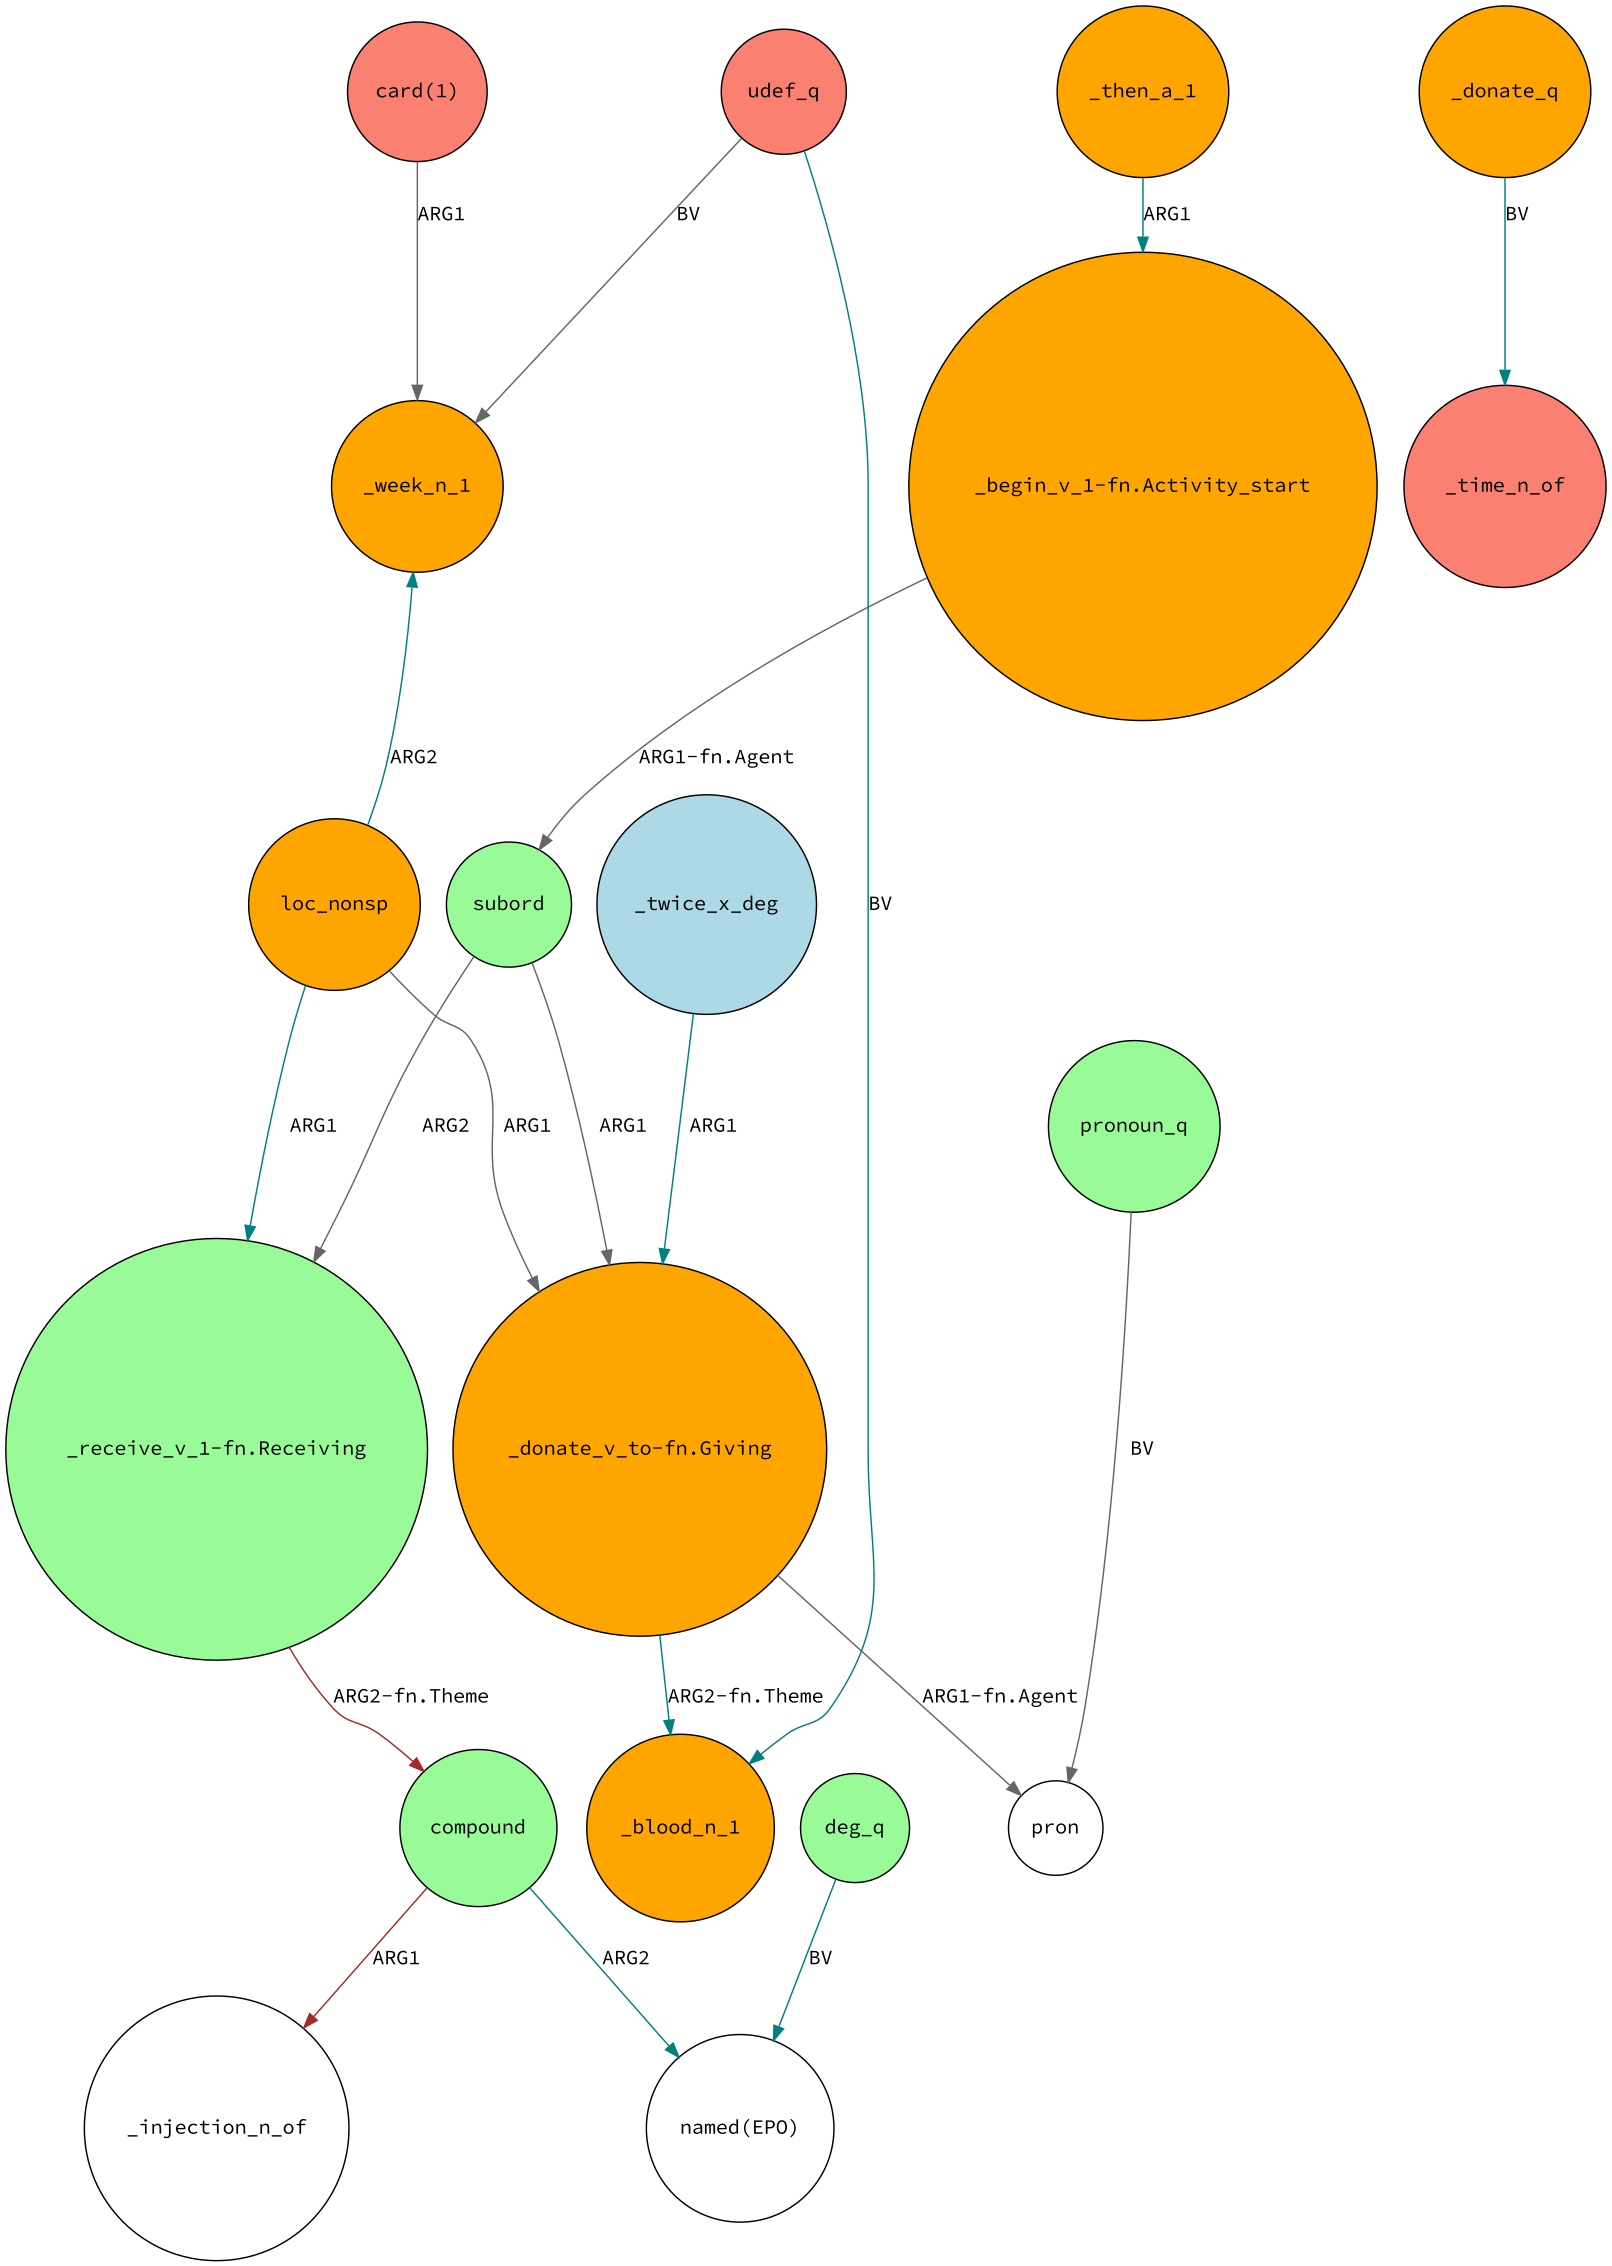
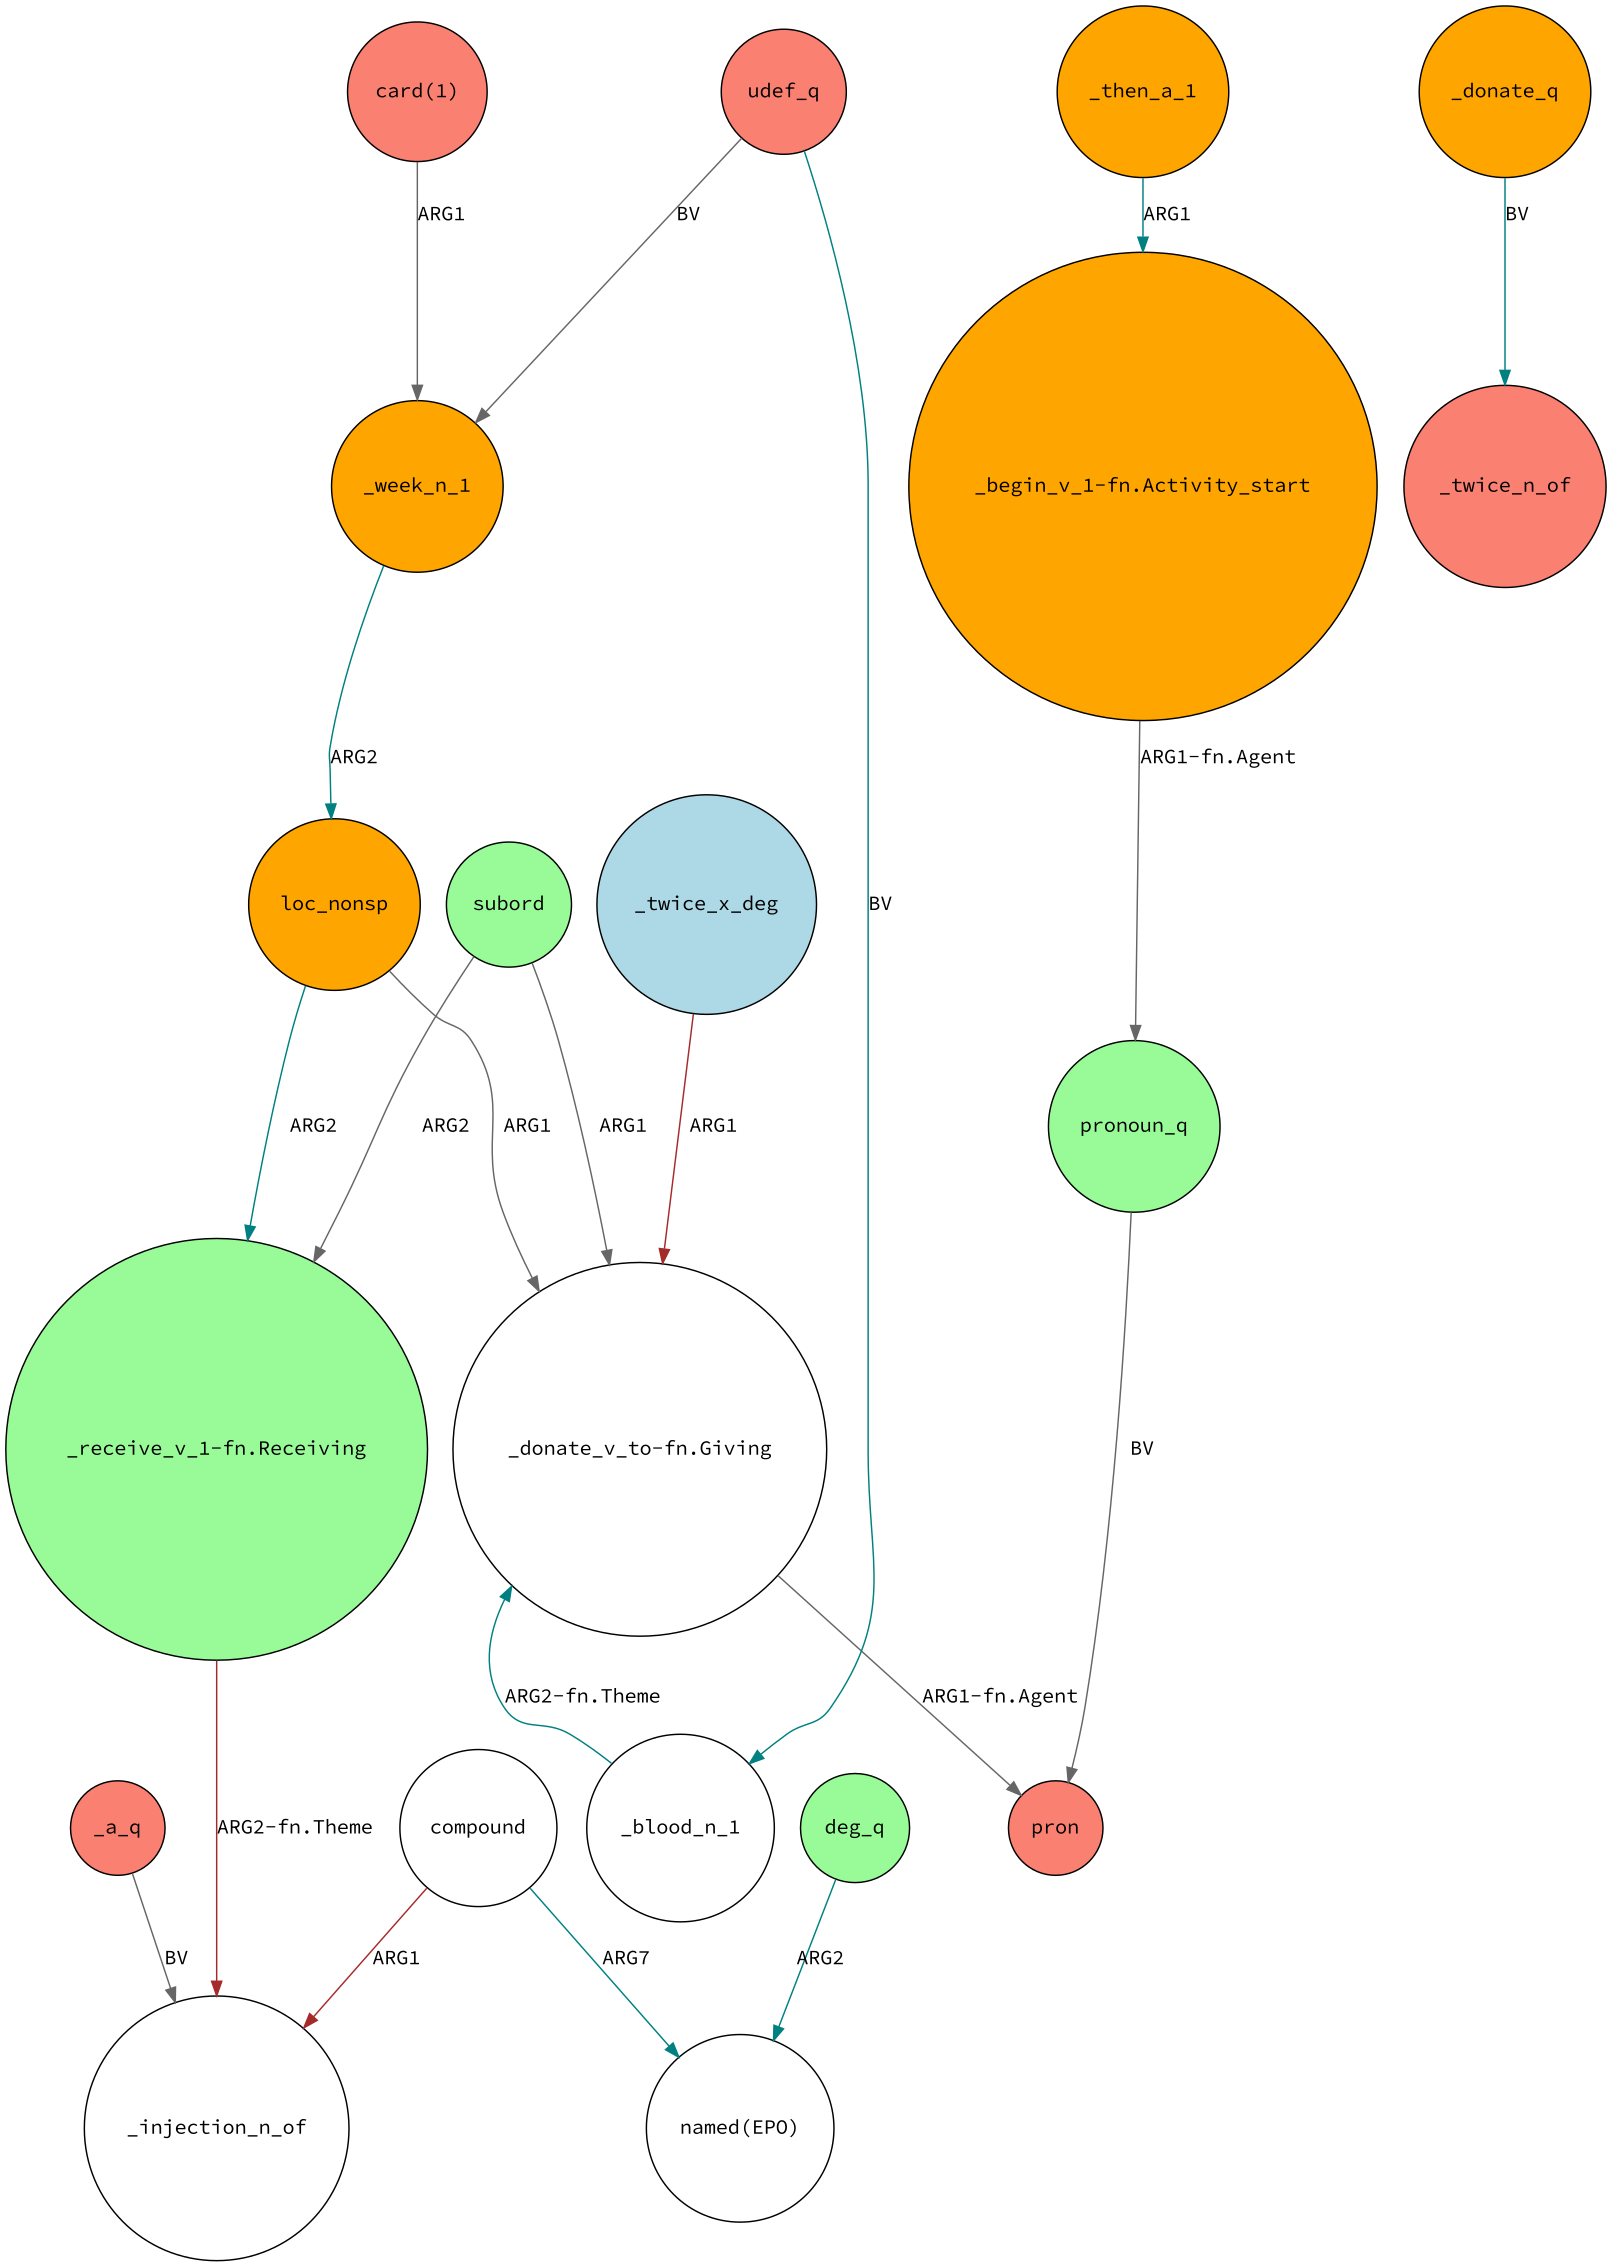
(1505, 486) -> (1505, 486)
(724, 690) -> (1138, 873)
(398, 707) -> (344, 683)
(314, 1126) -> (314, 1126)
(679, 1131) -> (679, 1131)
(640, 1449) -> (640, 1449)
(664, 1678) -> (508, 1712)
(341, 1715) -> (217, 1821)
none -> (118, 1828)
(478, 1828) -> (478, 1828)
(681, 1828) -> (681, 1828)
(1056, 1828) -> (1056, 1828)
(627, 1959) -> (627, 1959)
(821, 1959) -> (821, 1959)
